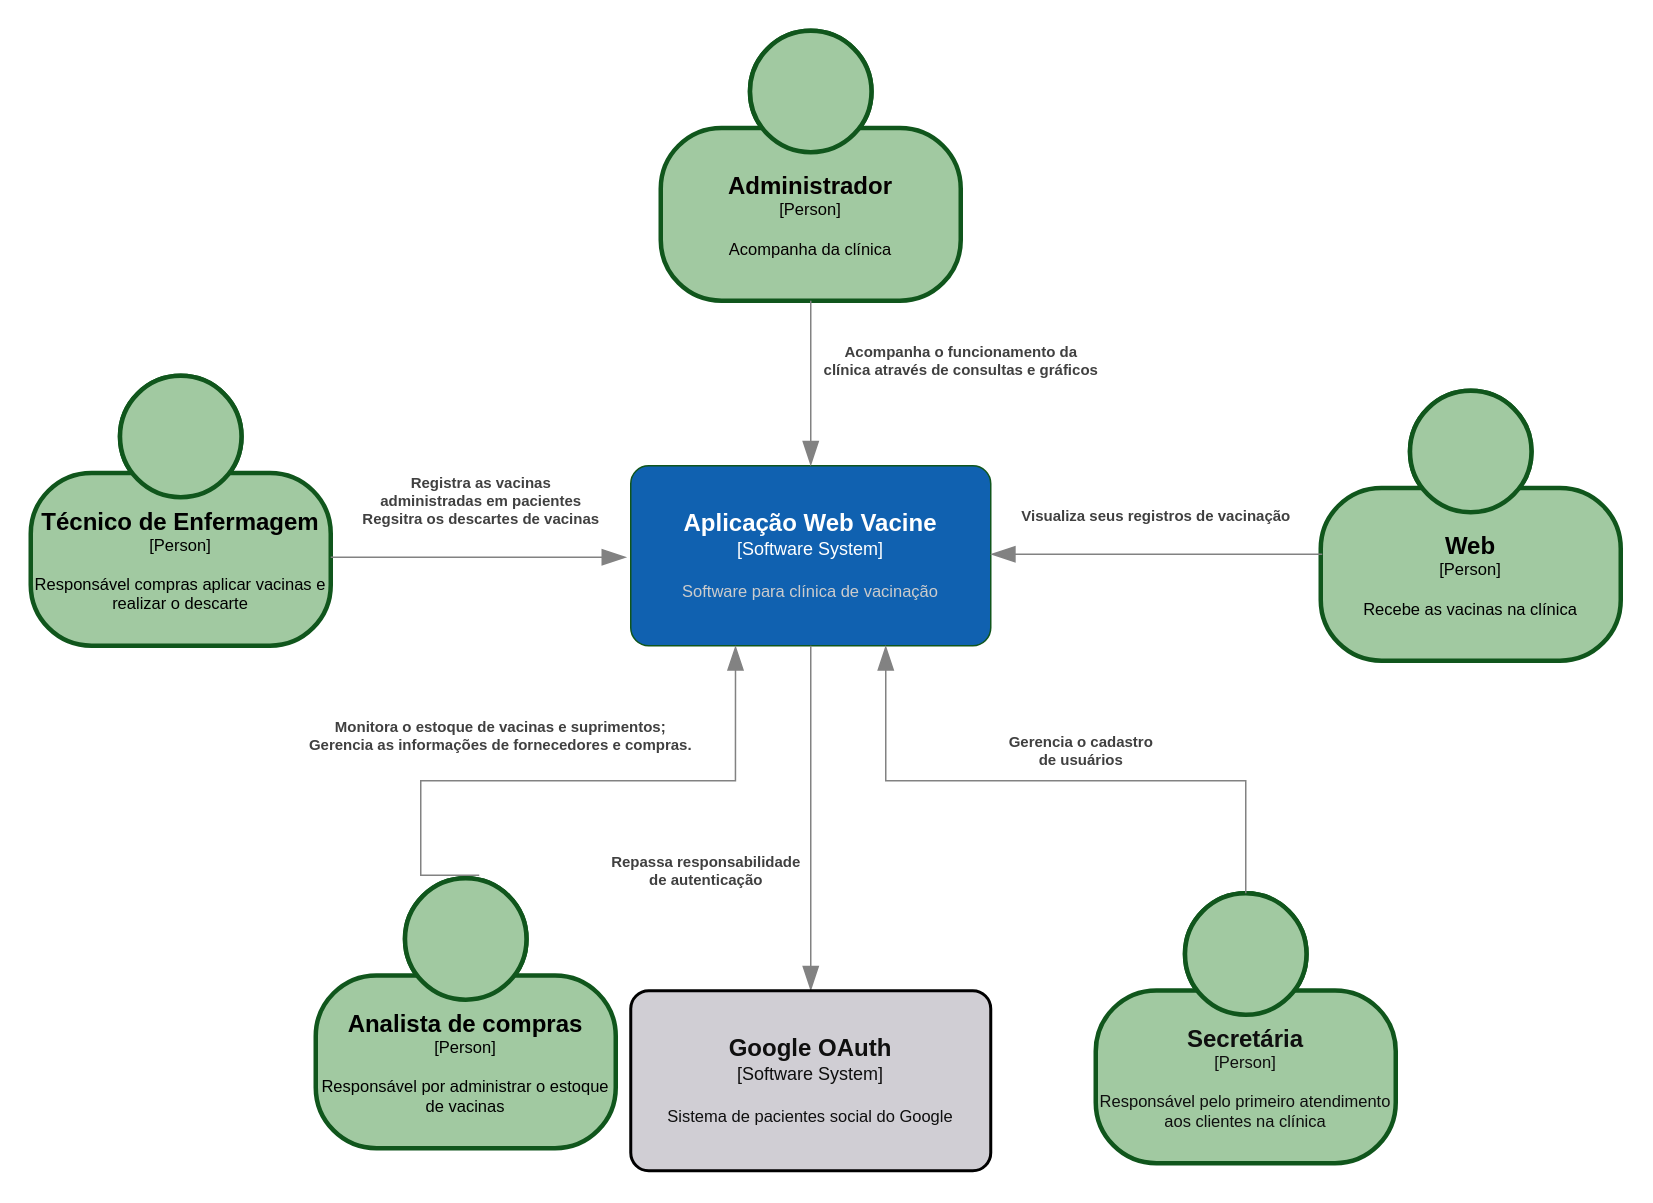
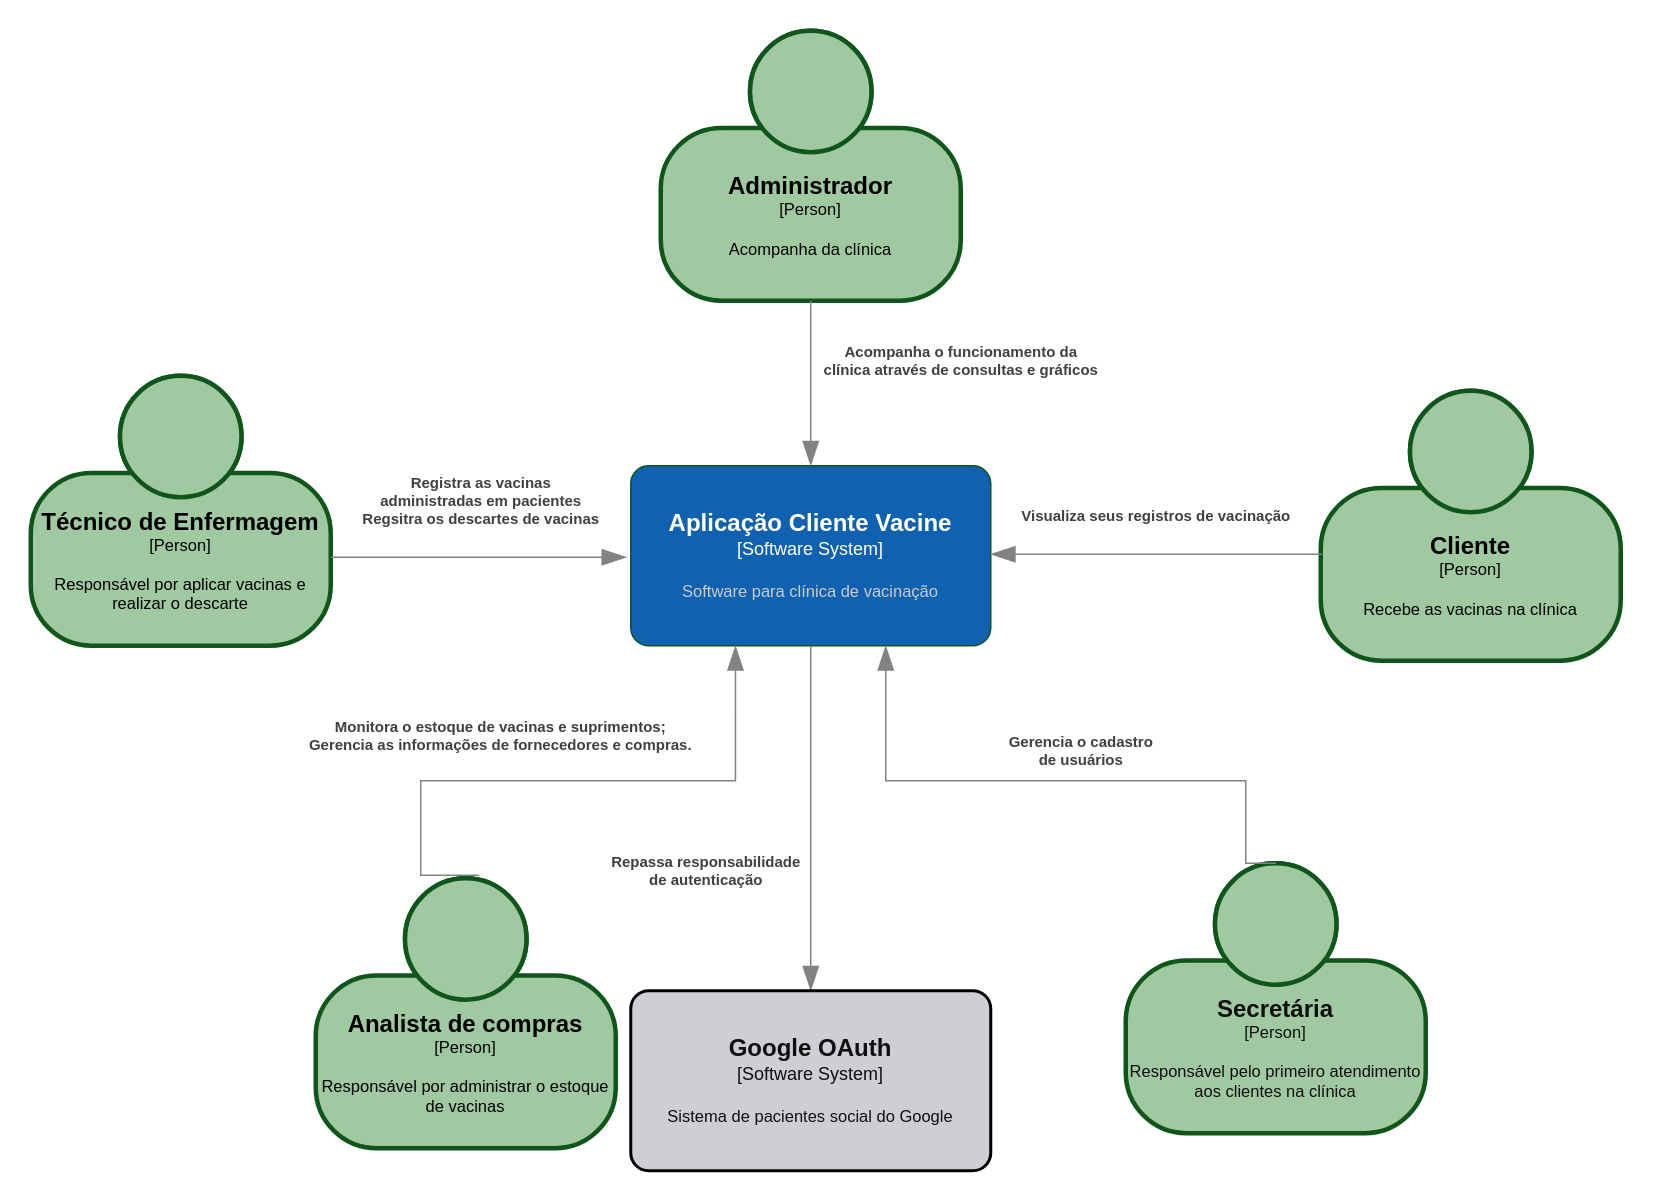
(811, 556) -> (811, 556)
(181, 560) -> (181, 560)
(1471, 575) -> (1471, 575)
(1246, 1028) -> (1276, 998)
